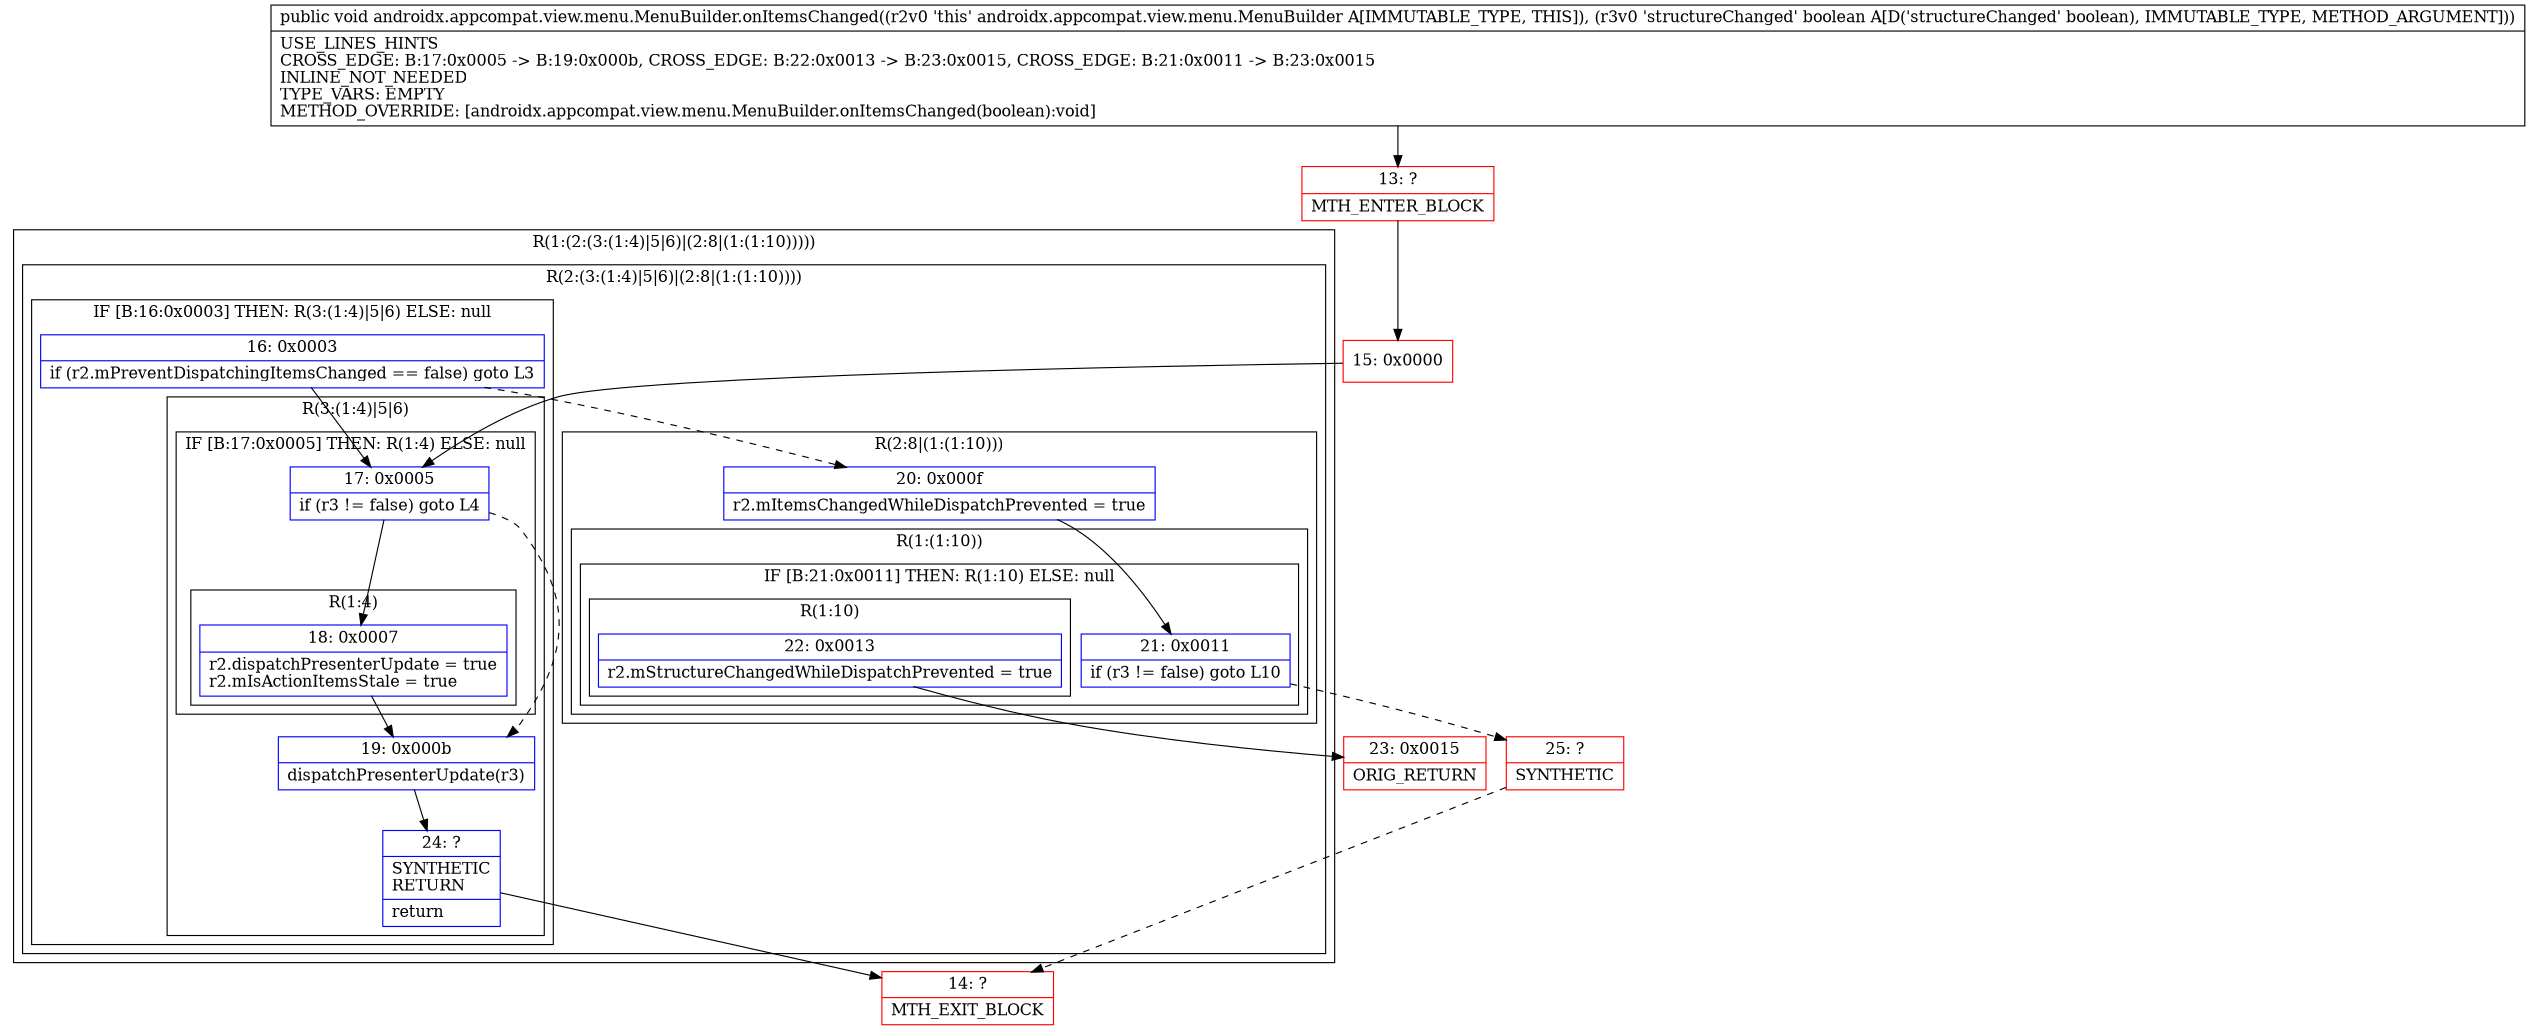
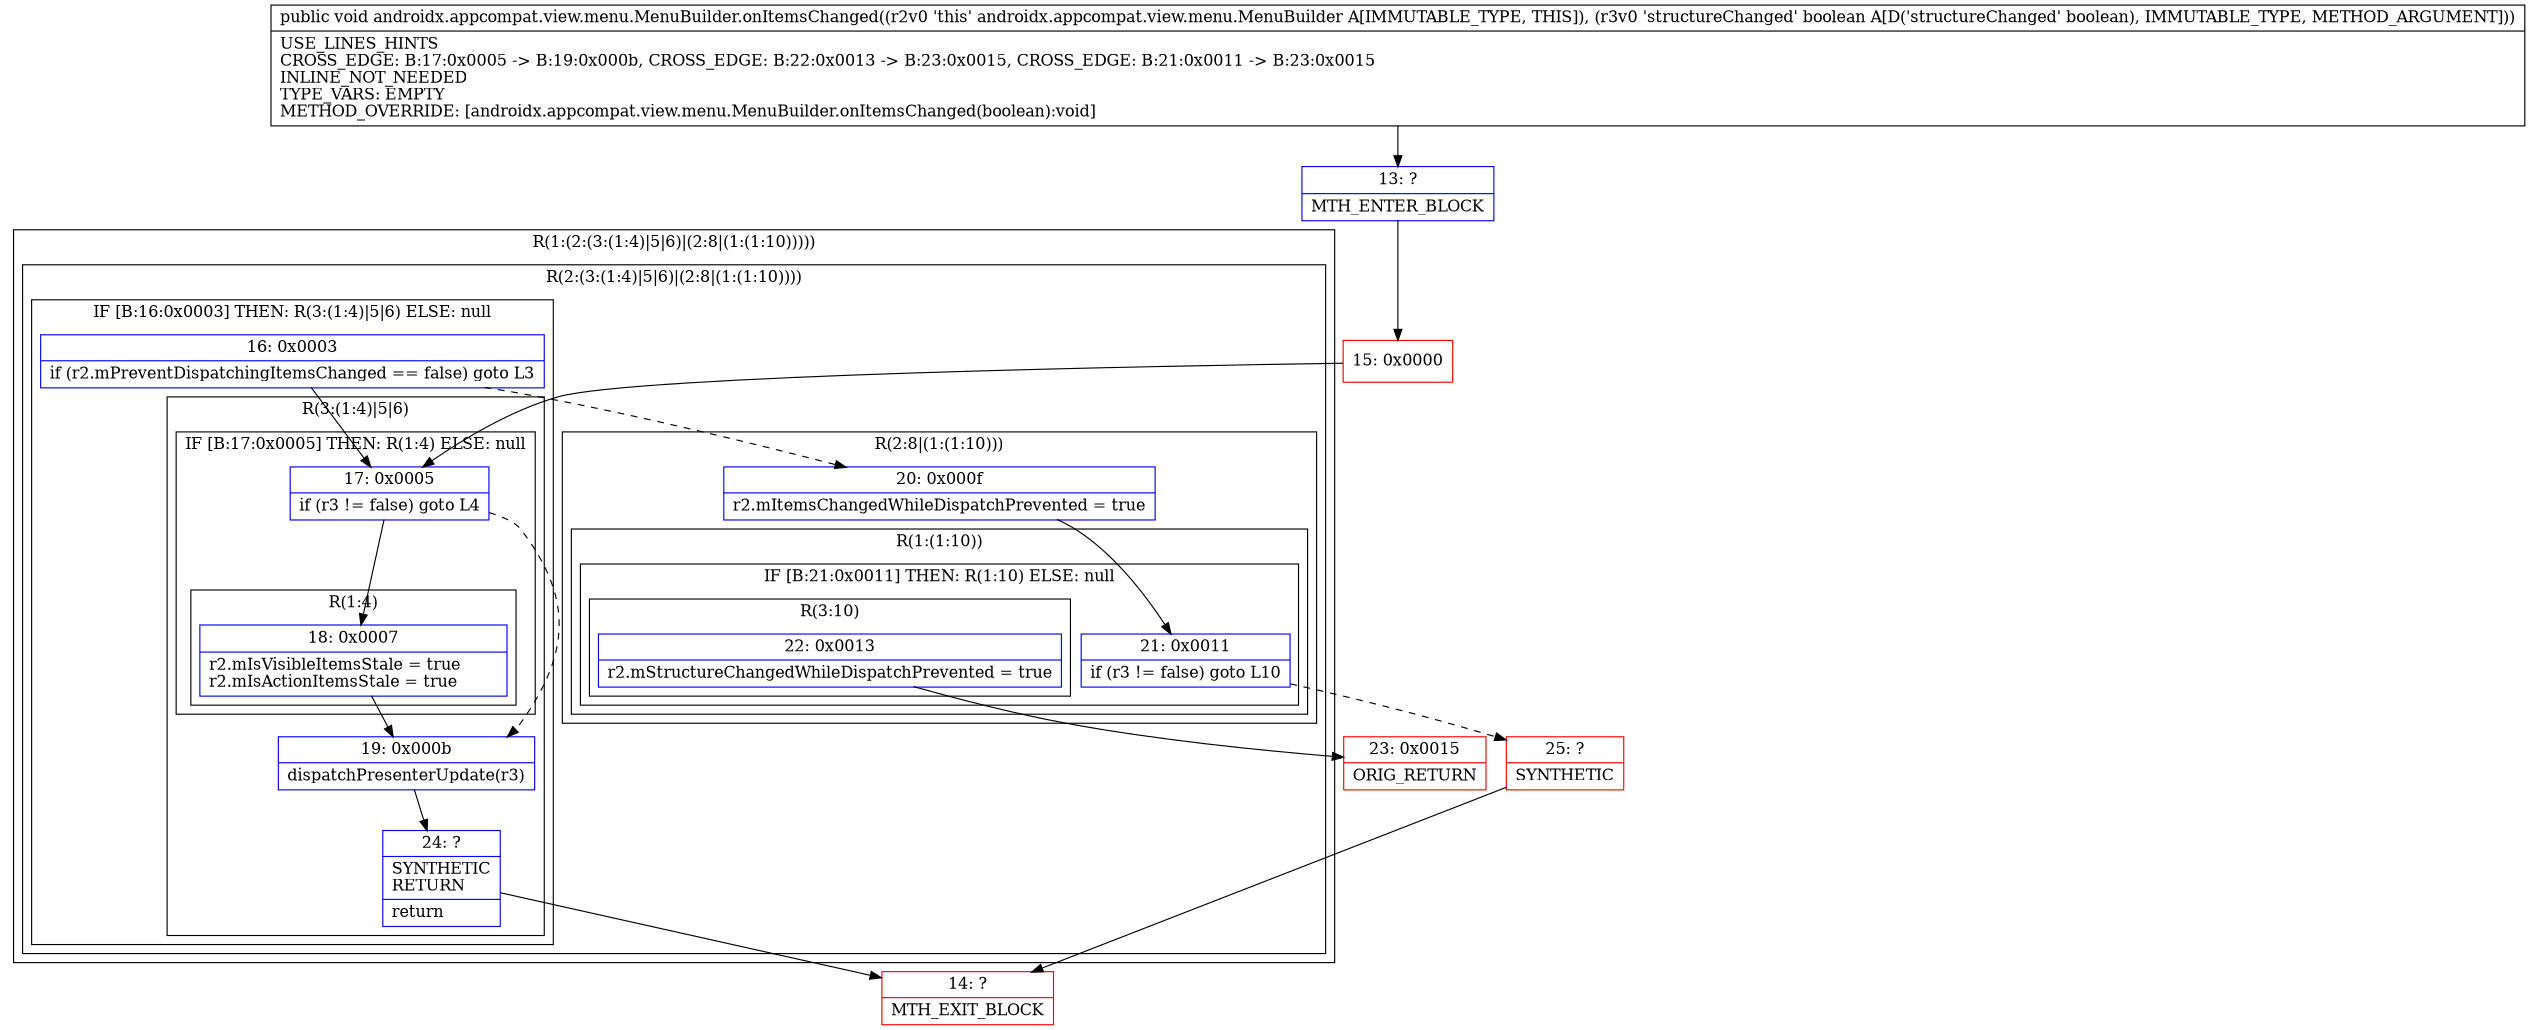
(1398, 194) -> (1398, 194)
(830, 612) -> (830, 612)
(353, 665) -> (335, 665)
(1274, 878) -> (1274, 878)
